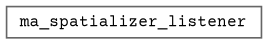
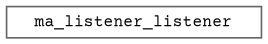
(134, 22) -> (134, 22)
